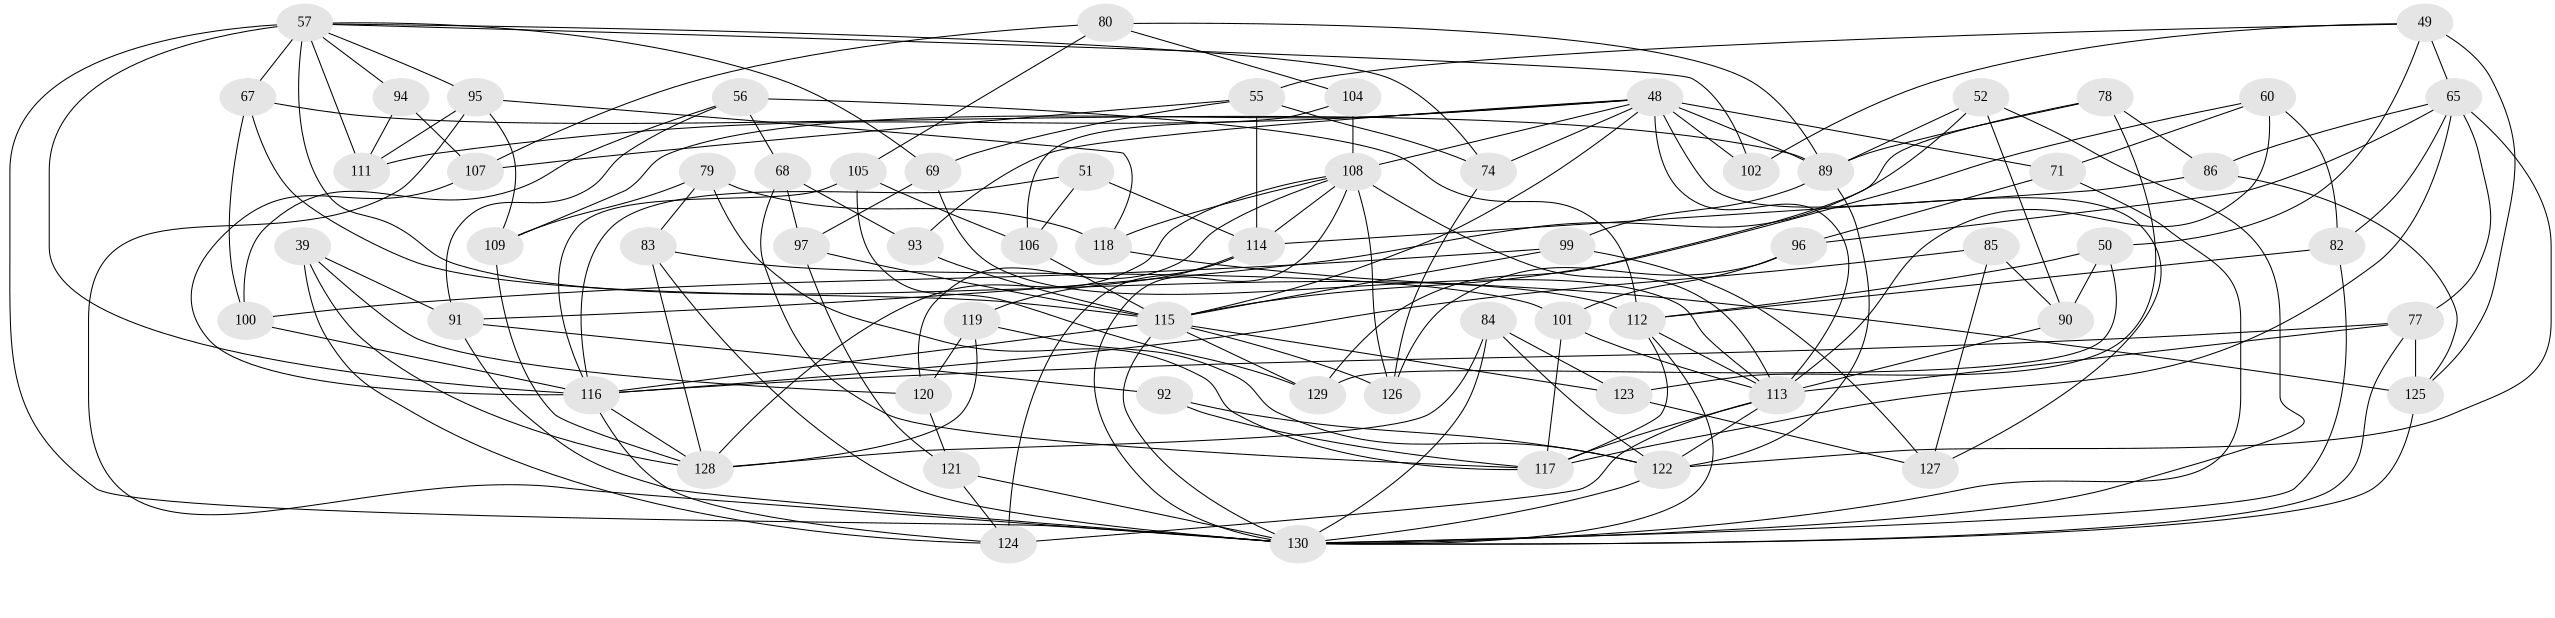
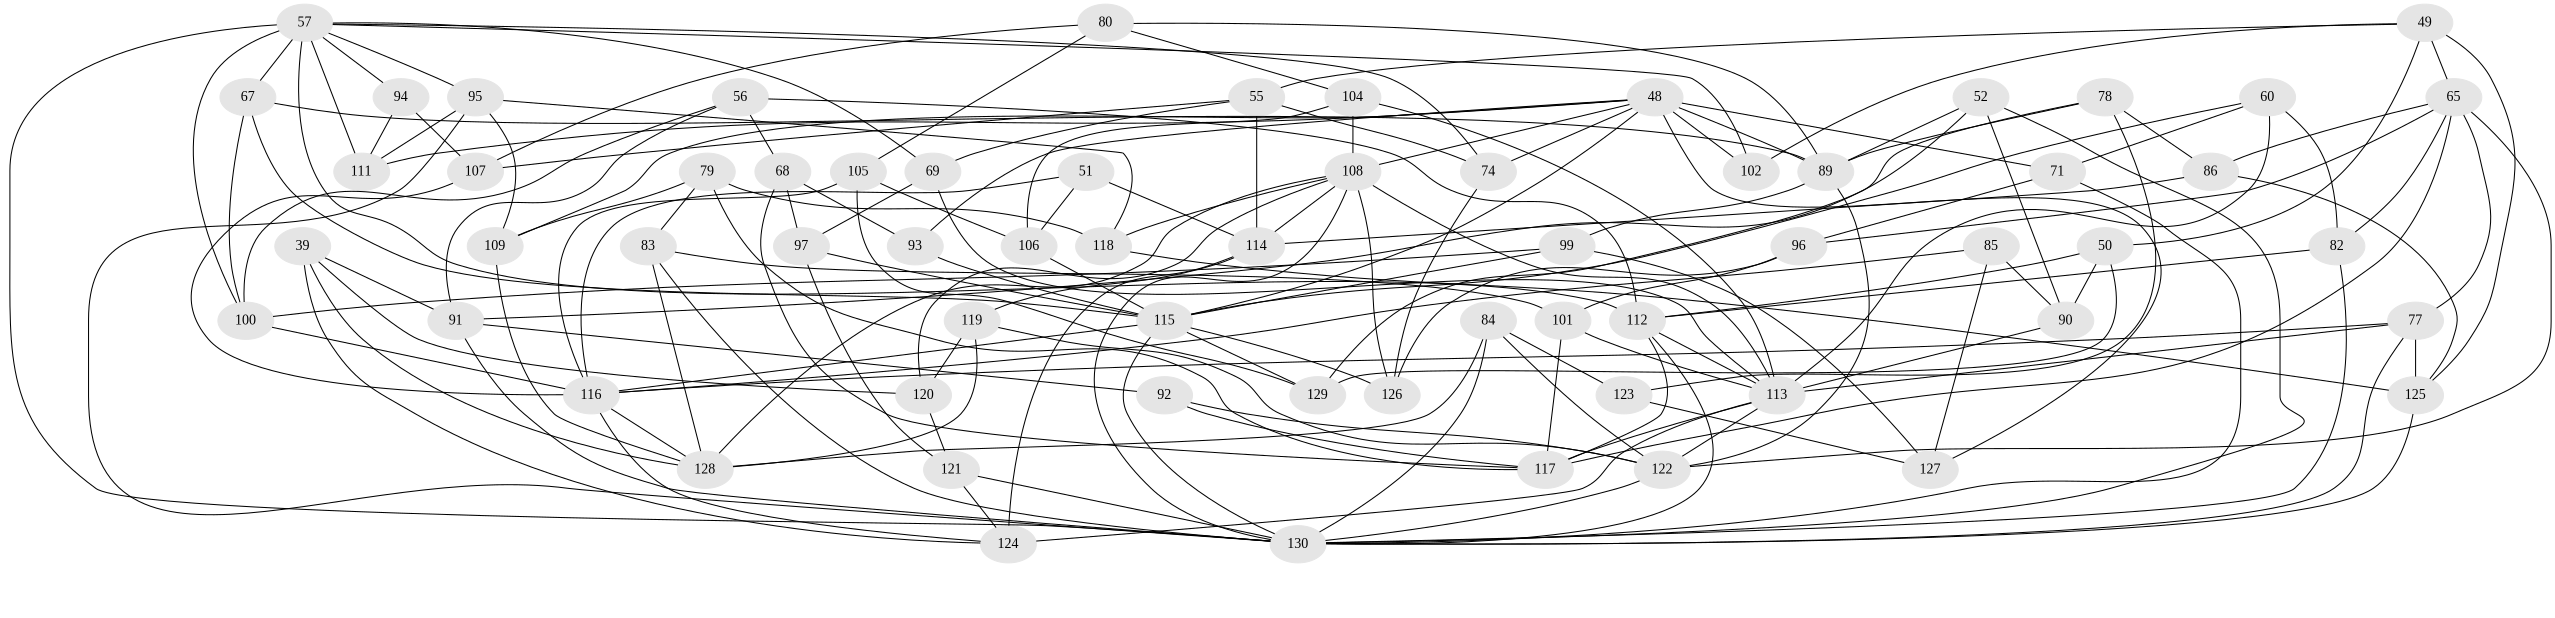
(1830, 222) -> (1612, 195)
(111, 312) -> (194, 150)
(1364, 353) -> none
